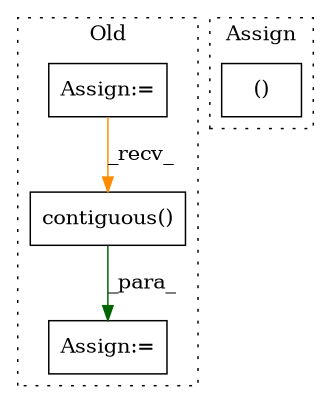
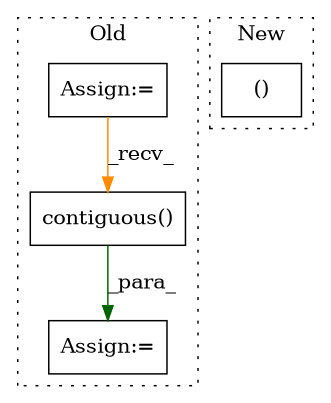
(262, 35) -> (262, 35)
